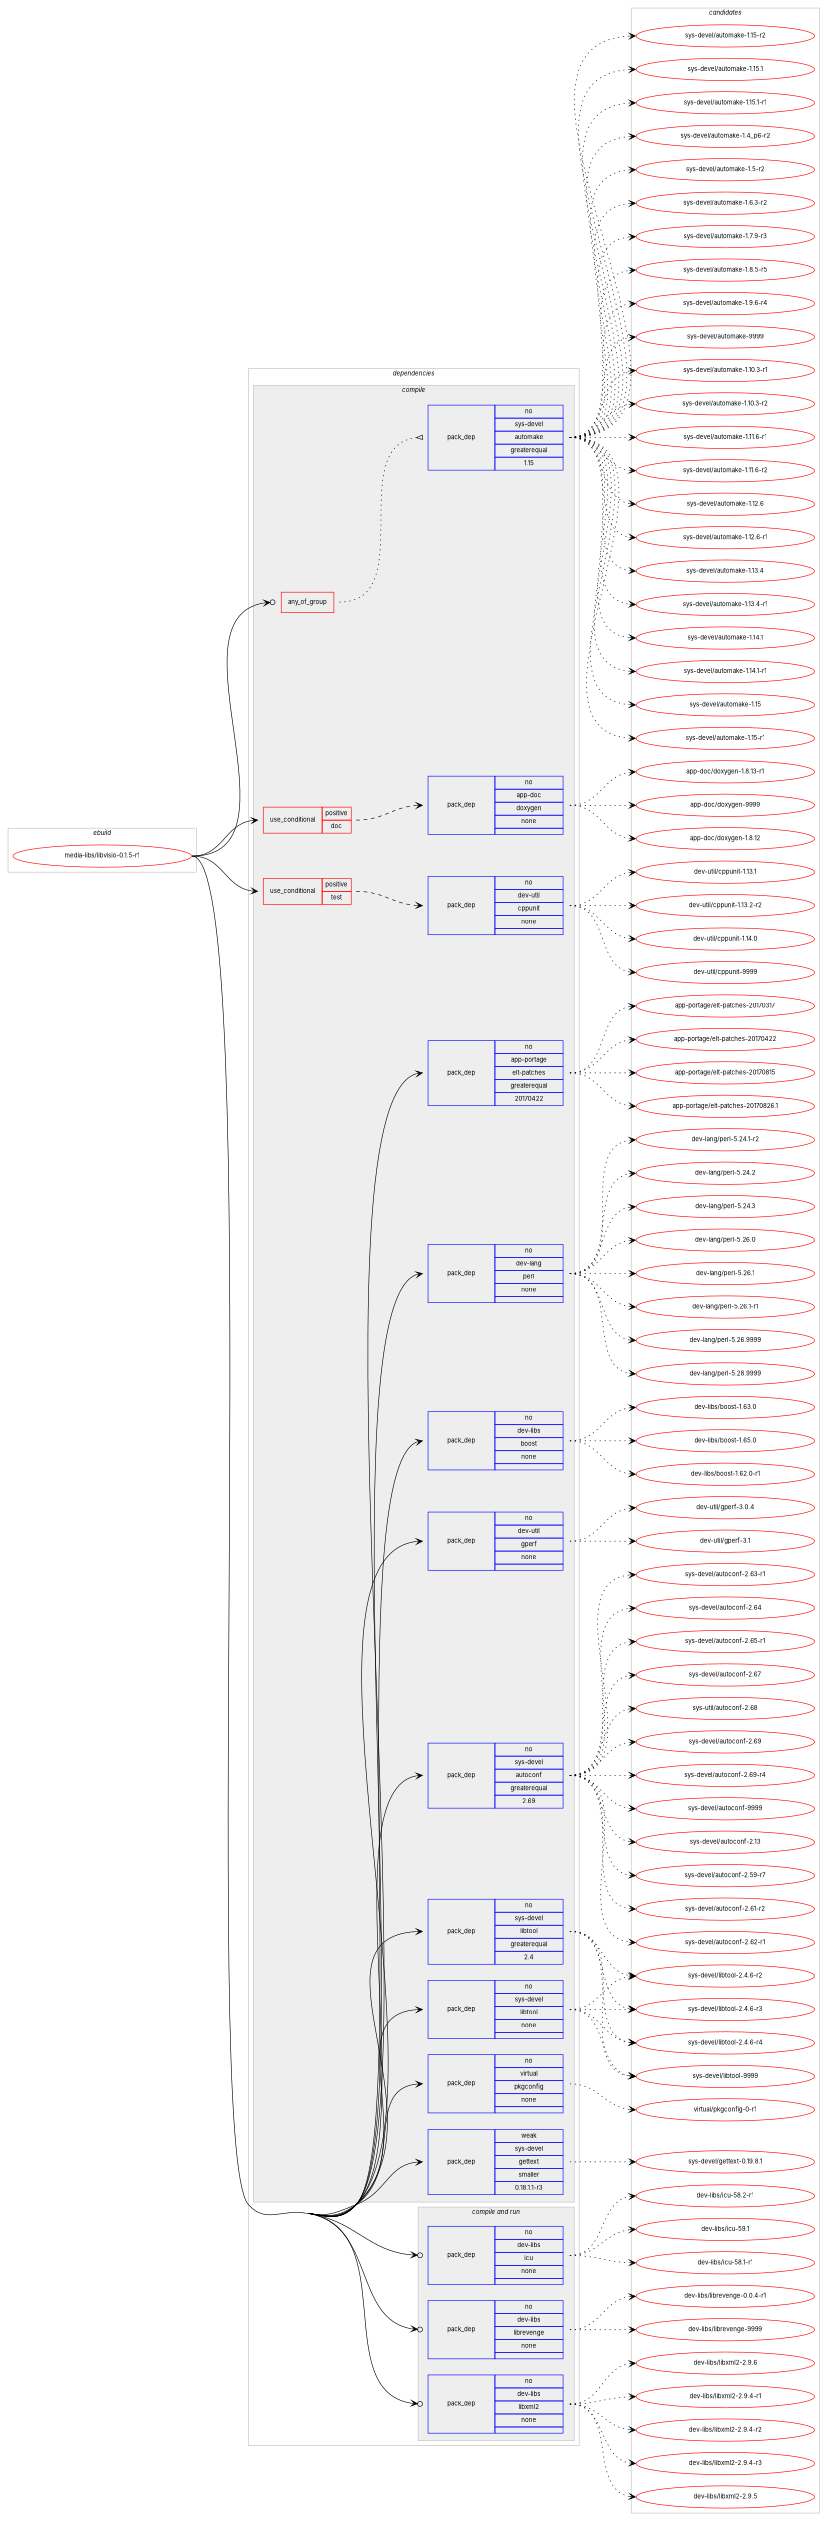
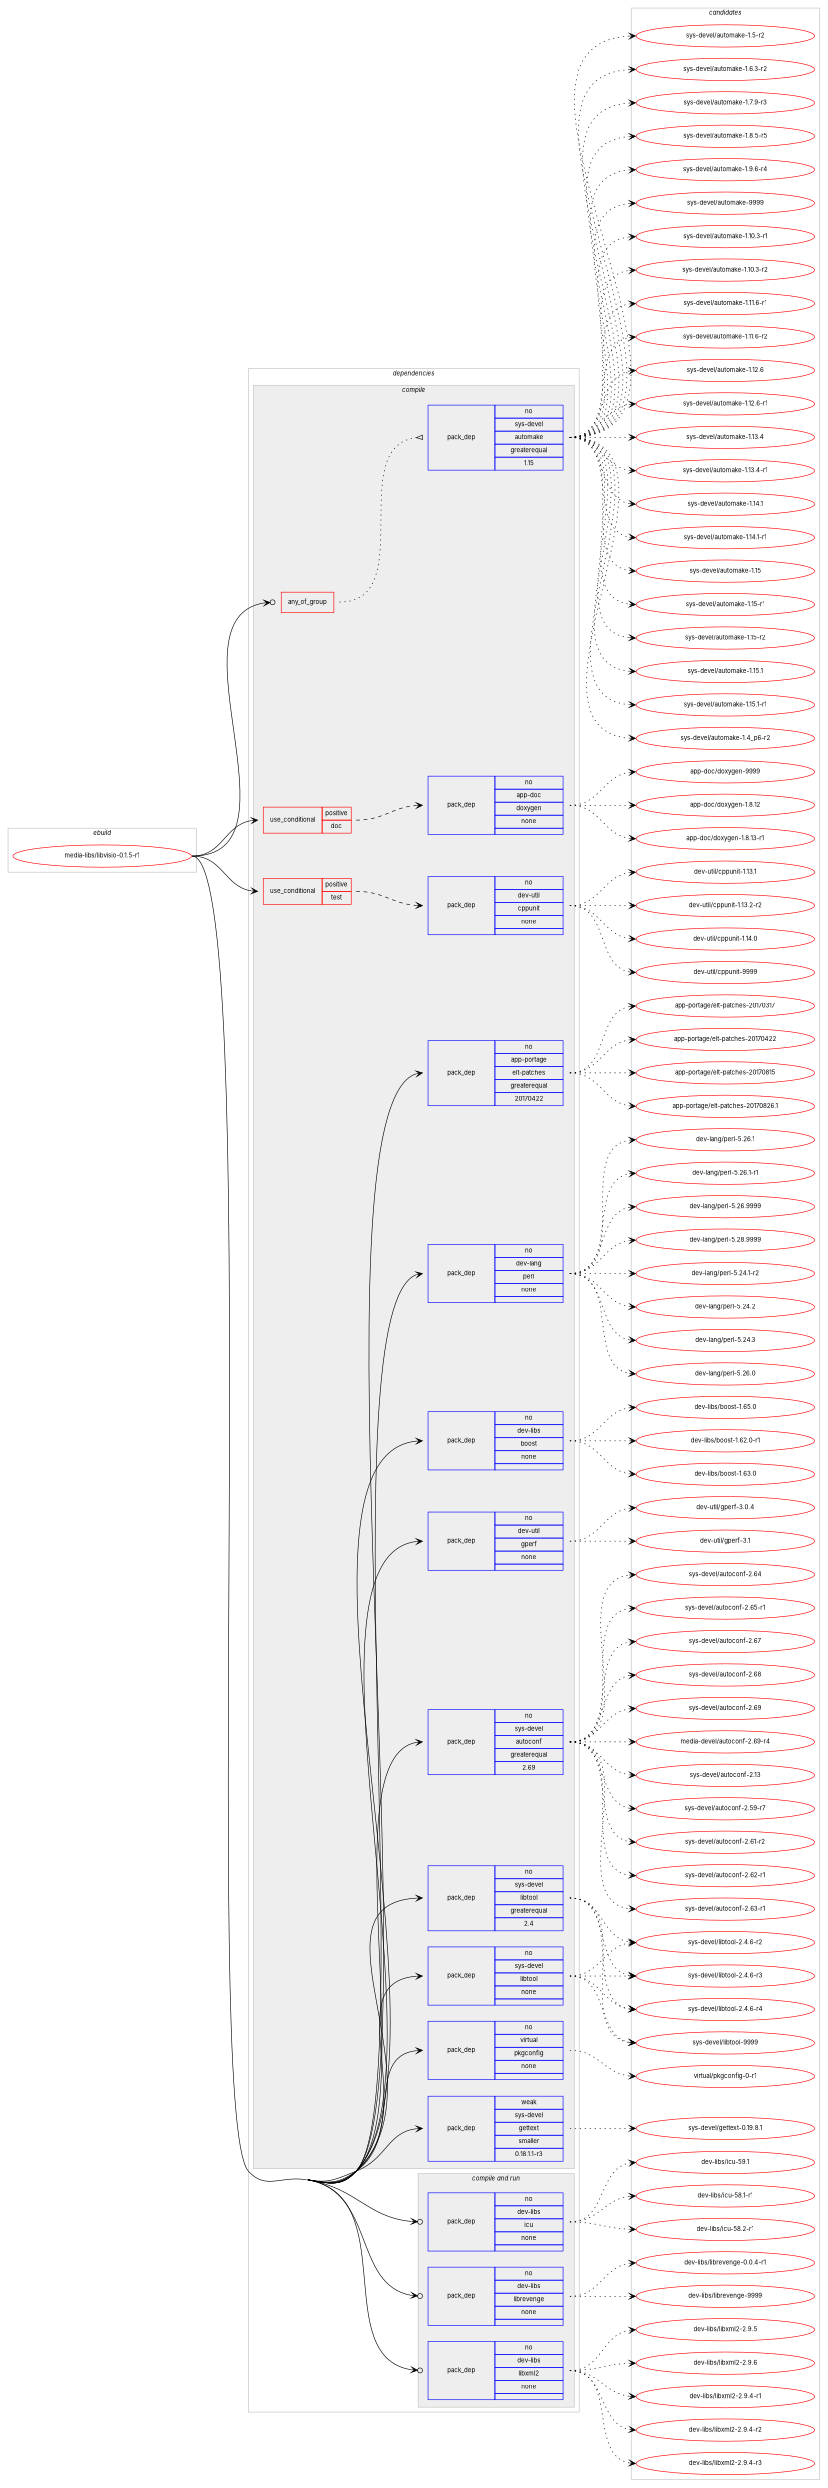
(725, 1708) -> (725, 1675)
(725, 1775) -> (725, 1742)
(725, 1809) -> none
